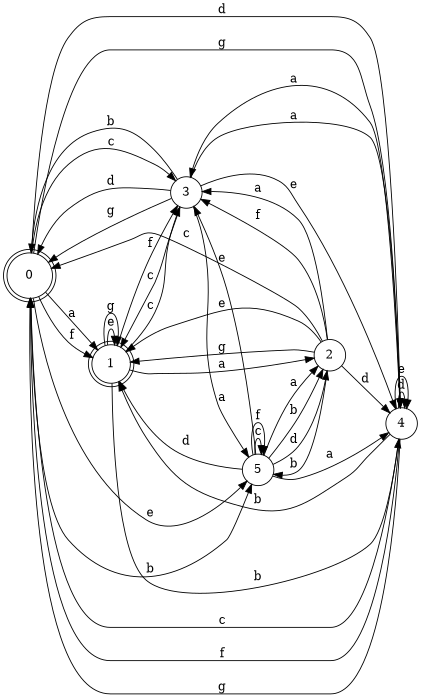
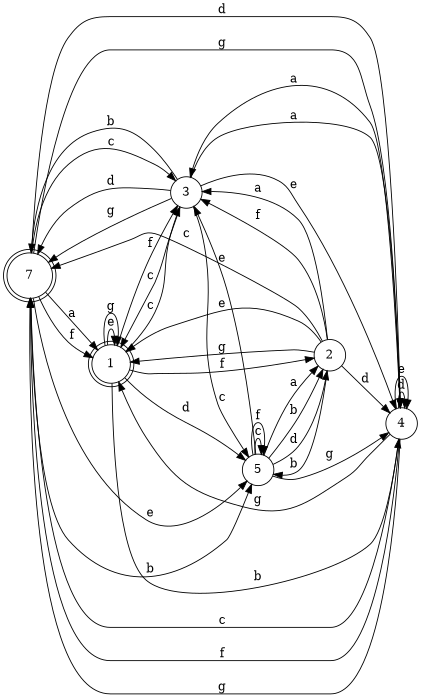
(30, 276) -> (30, 276)
(222, 364) -> (222, 364)
(222, 398) -> (222, 398)
(171, 448) -> (180, 419)
(330, 455) -> (330, 455)
(258, 500) -> (258, 500)
